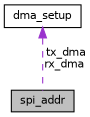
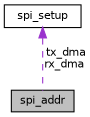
(43, 16) -> (43, 16)
